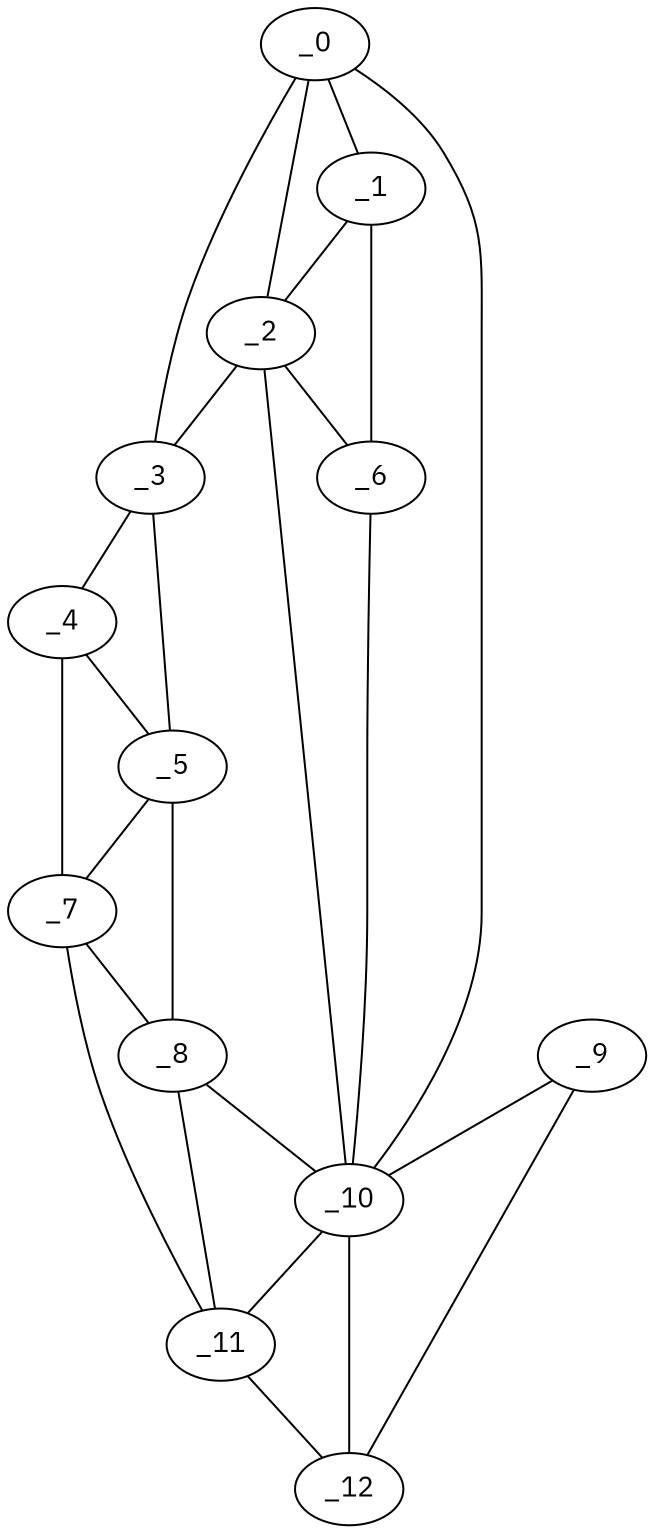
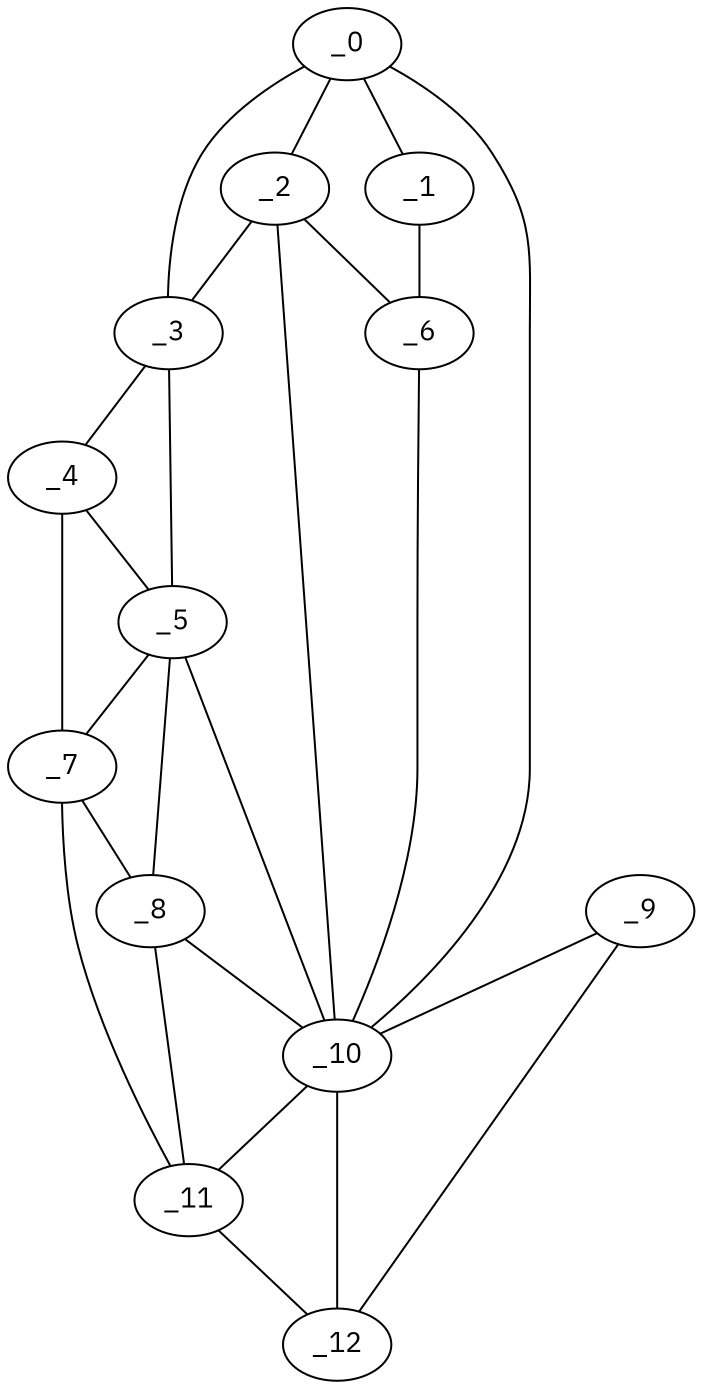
(316, 261) -> none
none -> (255, 839)
